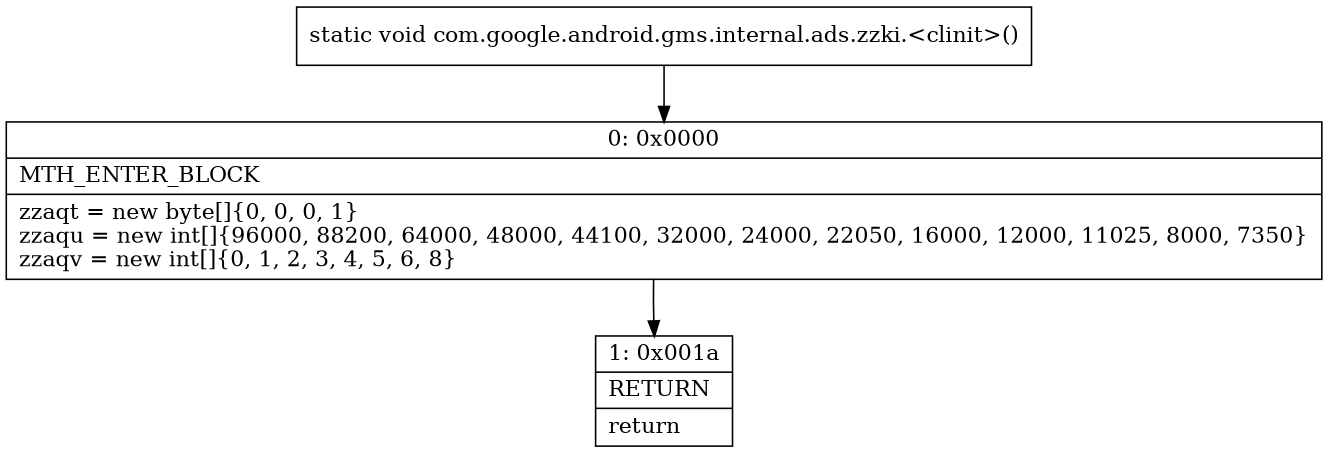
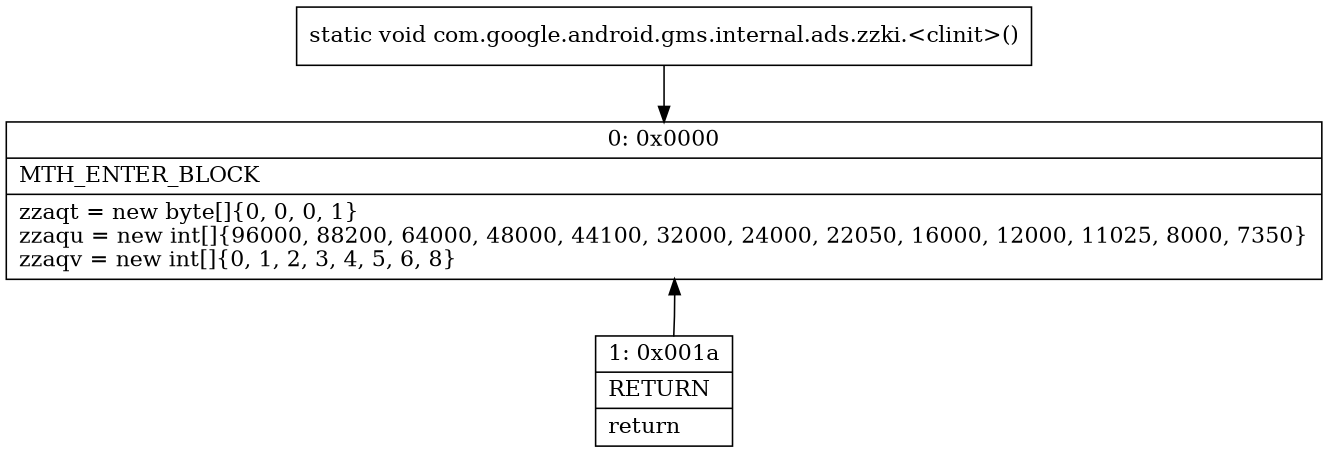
(653, 300) -> (674, 316)
